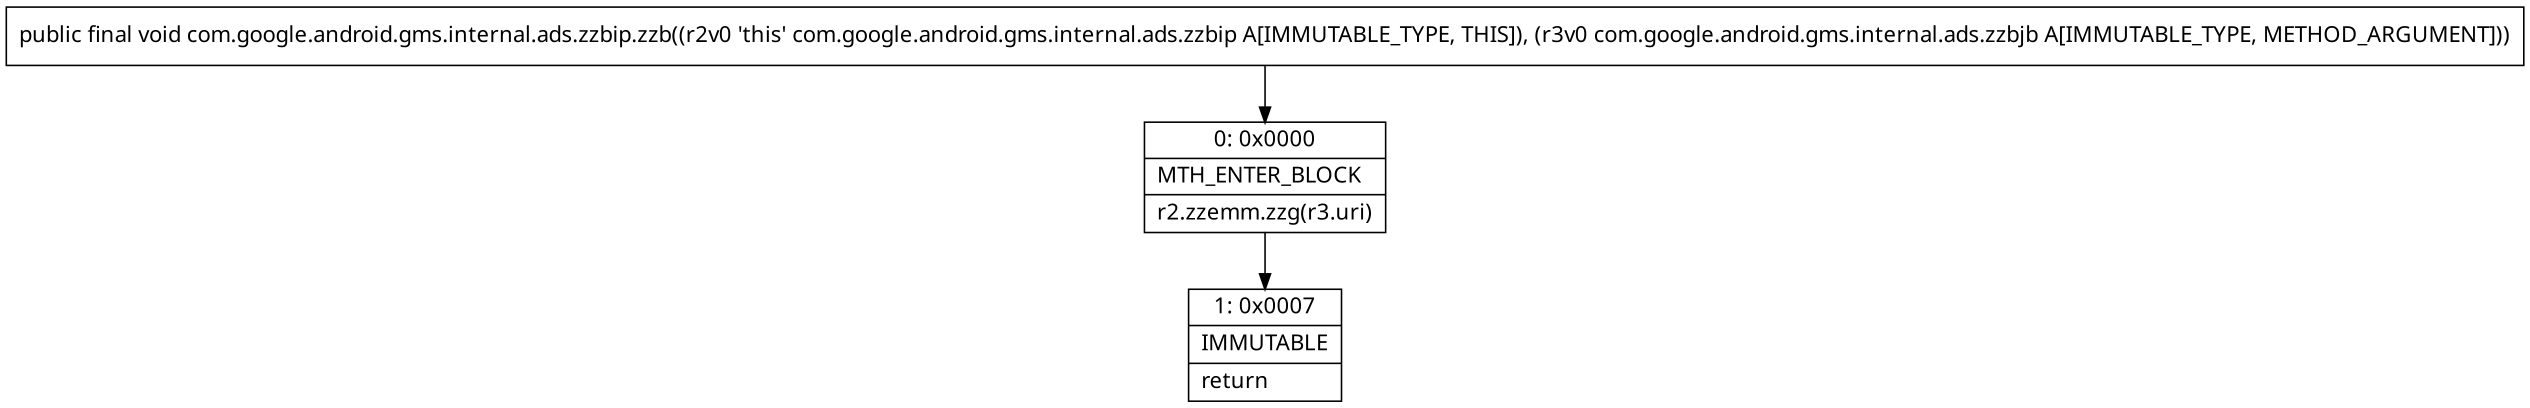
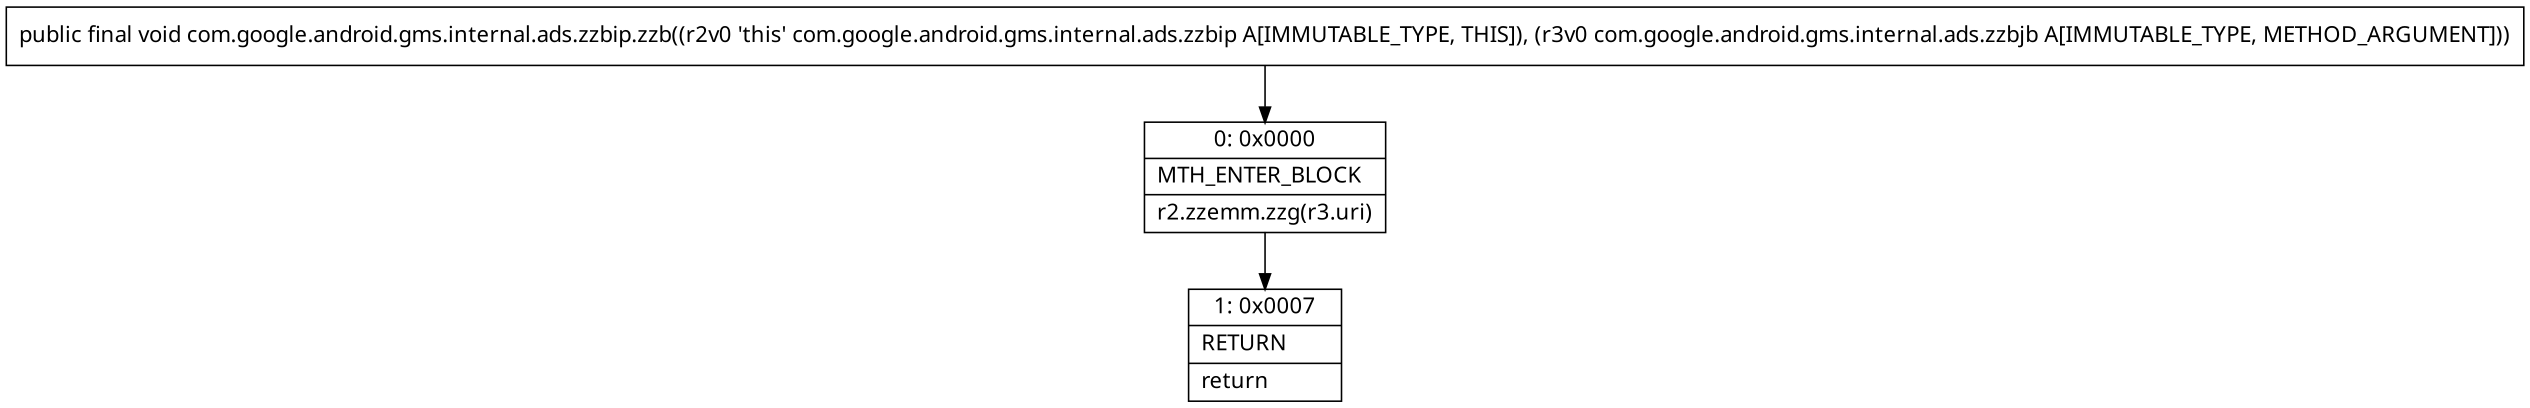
(1265, 344) -> (1245, 344)
